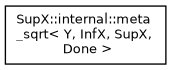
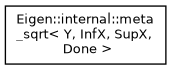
(86, 35) -> (86, 35)
